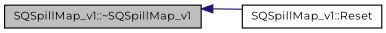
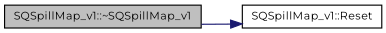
(228, 9) -> (216, 24)
